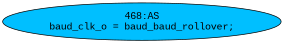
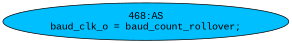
(142, 22) -> (146, 22)
